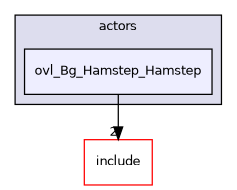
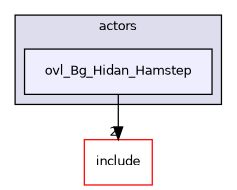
(118, 72) -> (118, 72)
